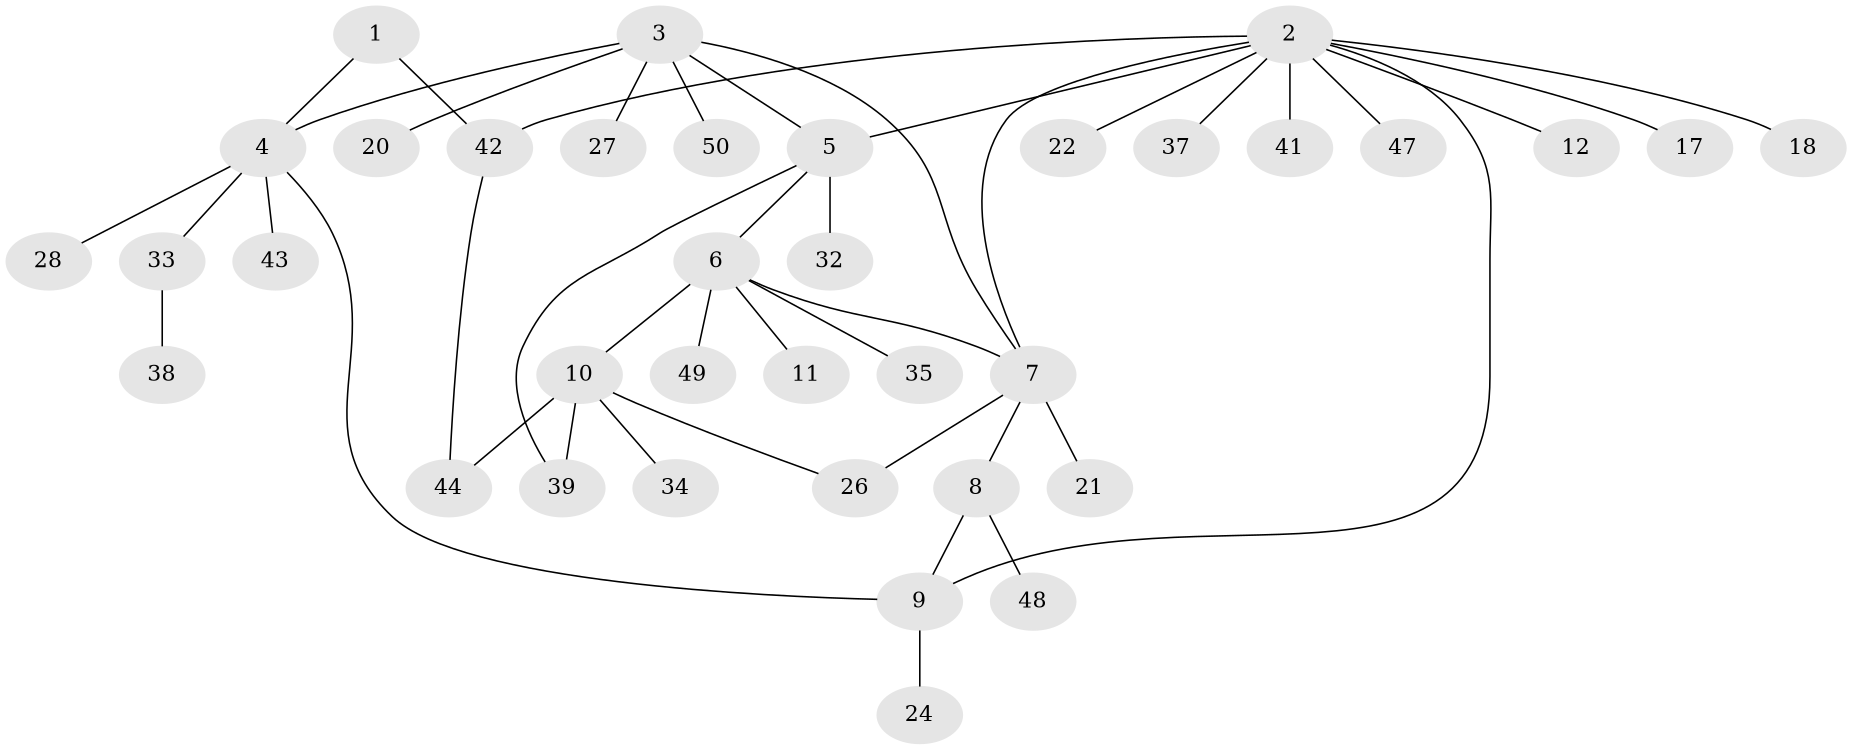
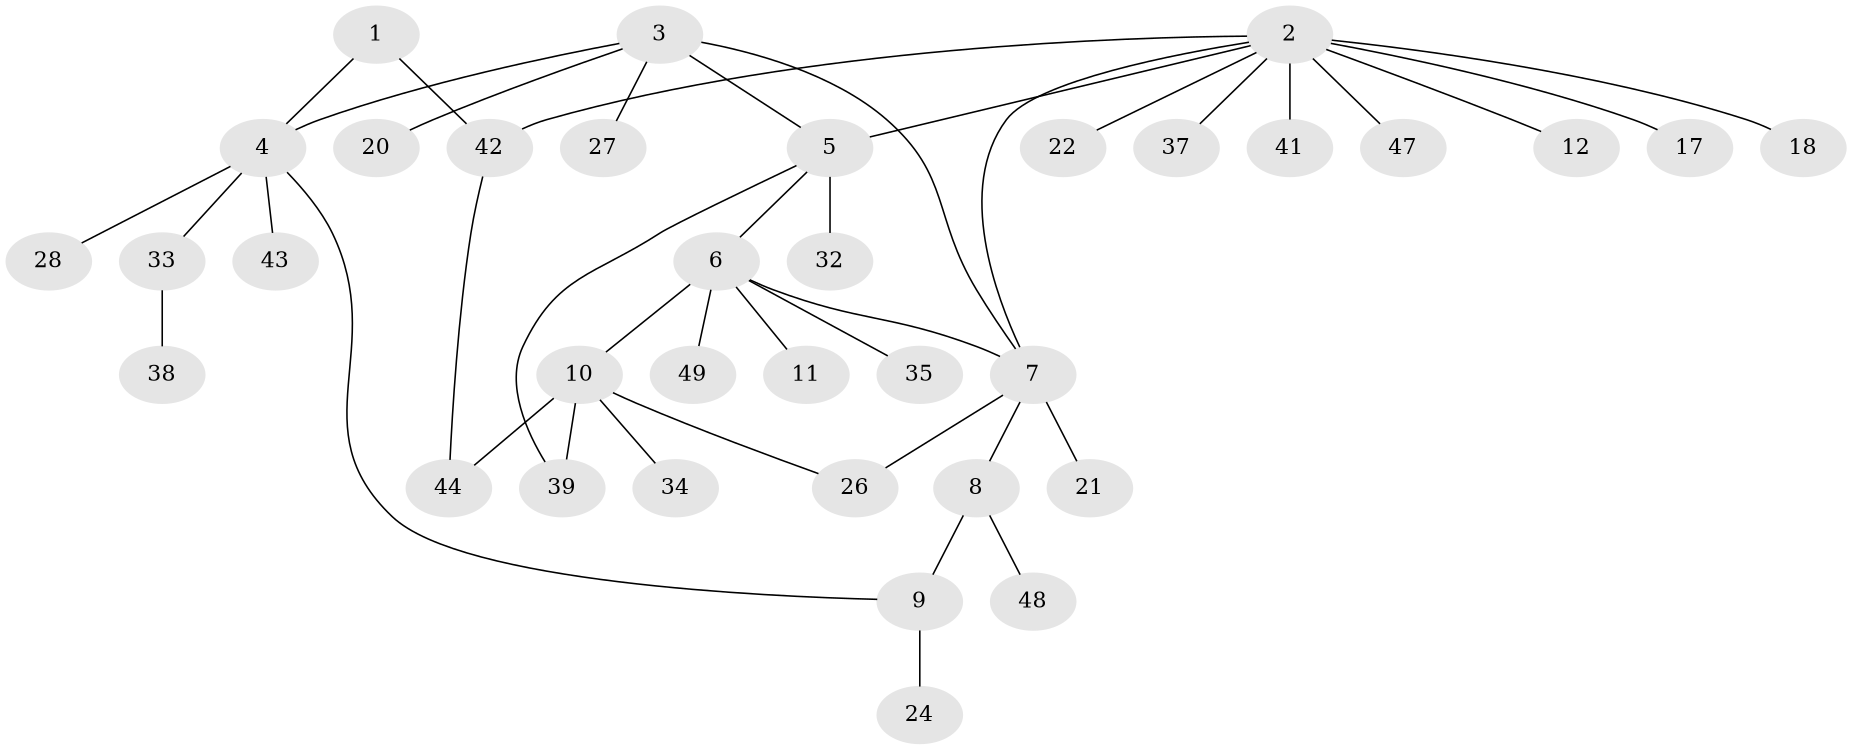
(717, 148) -> none
(1457, 478) -> none
